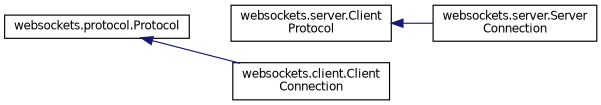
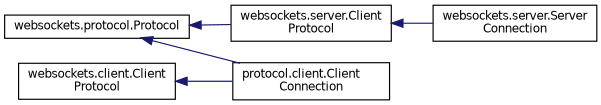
none -> (216, 25)
none -> (97, 81)
(311, 81) -> (311, 81)
